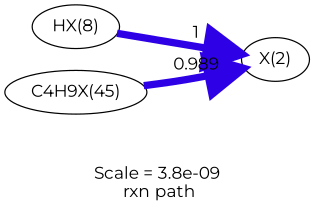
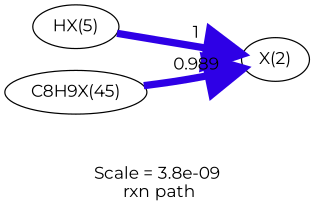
(76, 27) -> (76, 27)
(76, 92) -> (76, 92)
